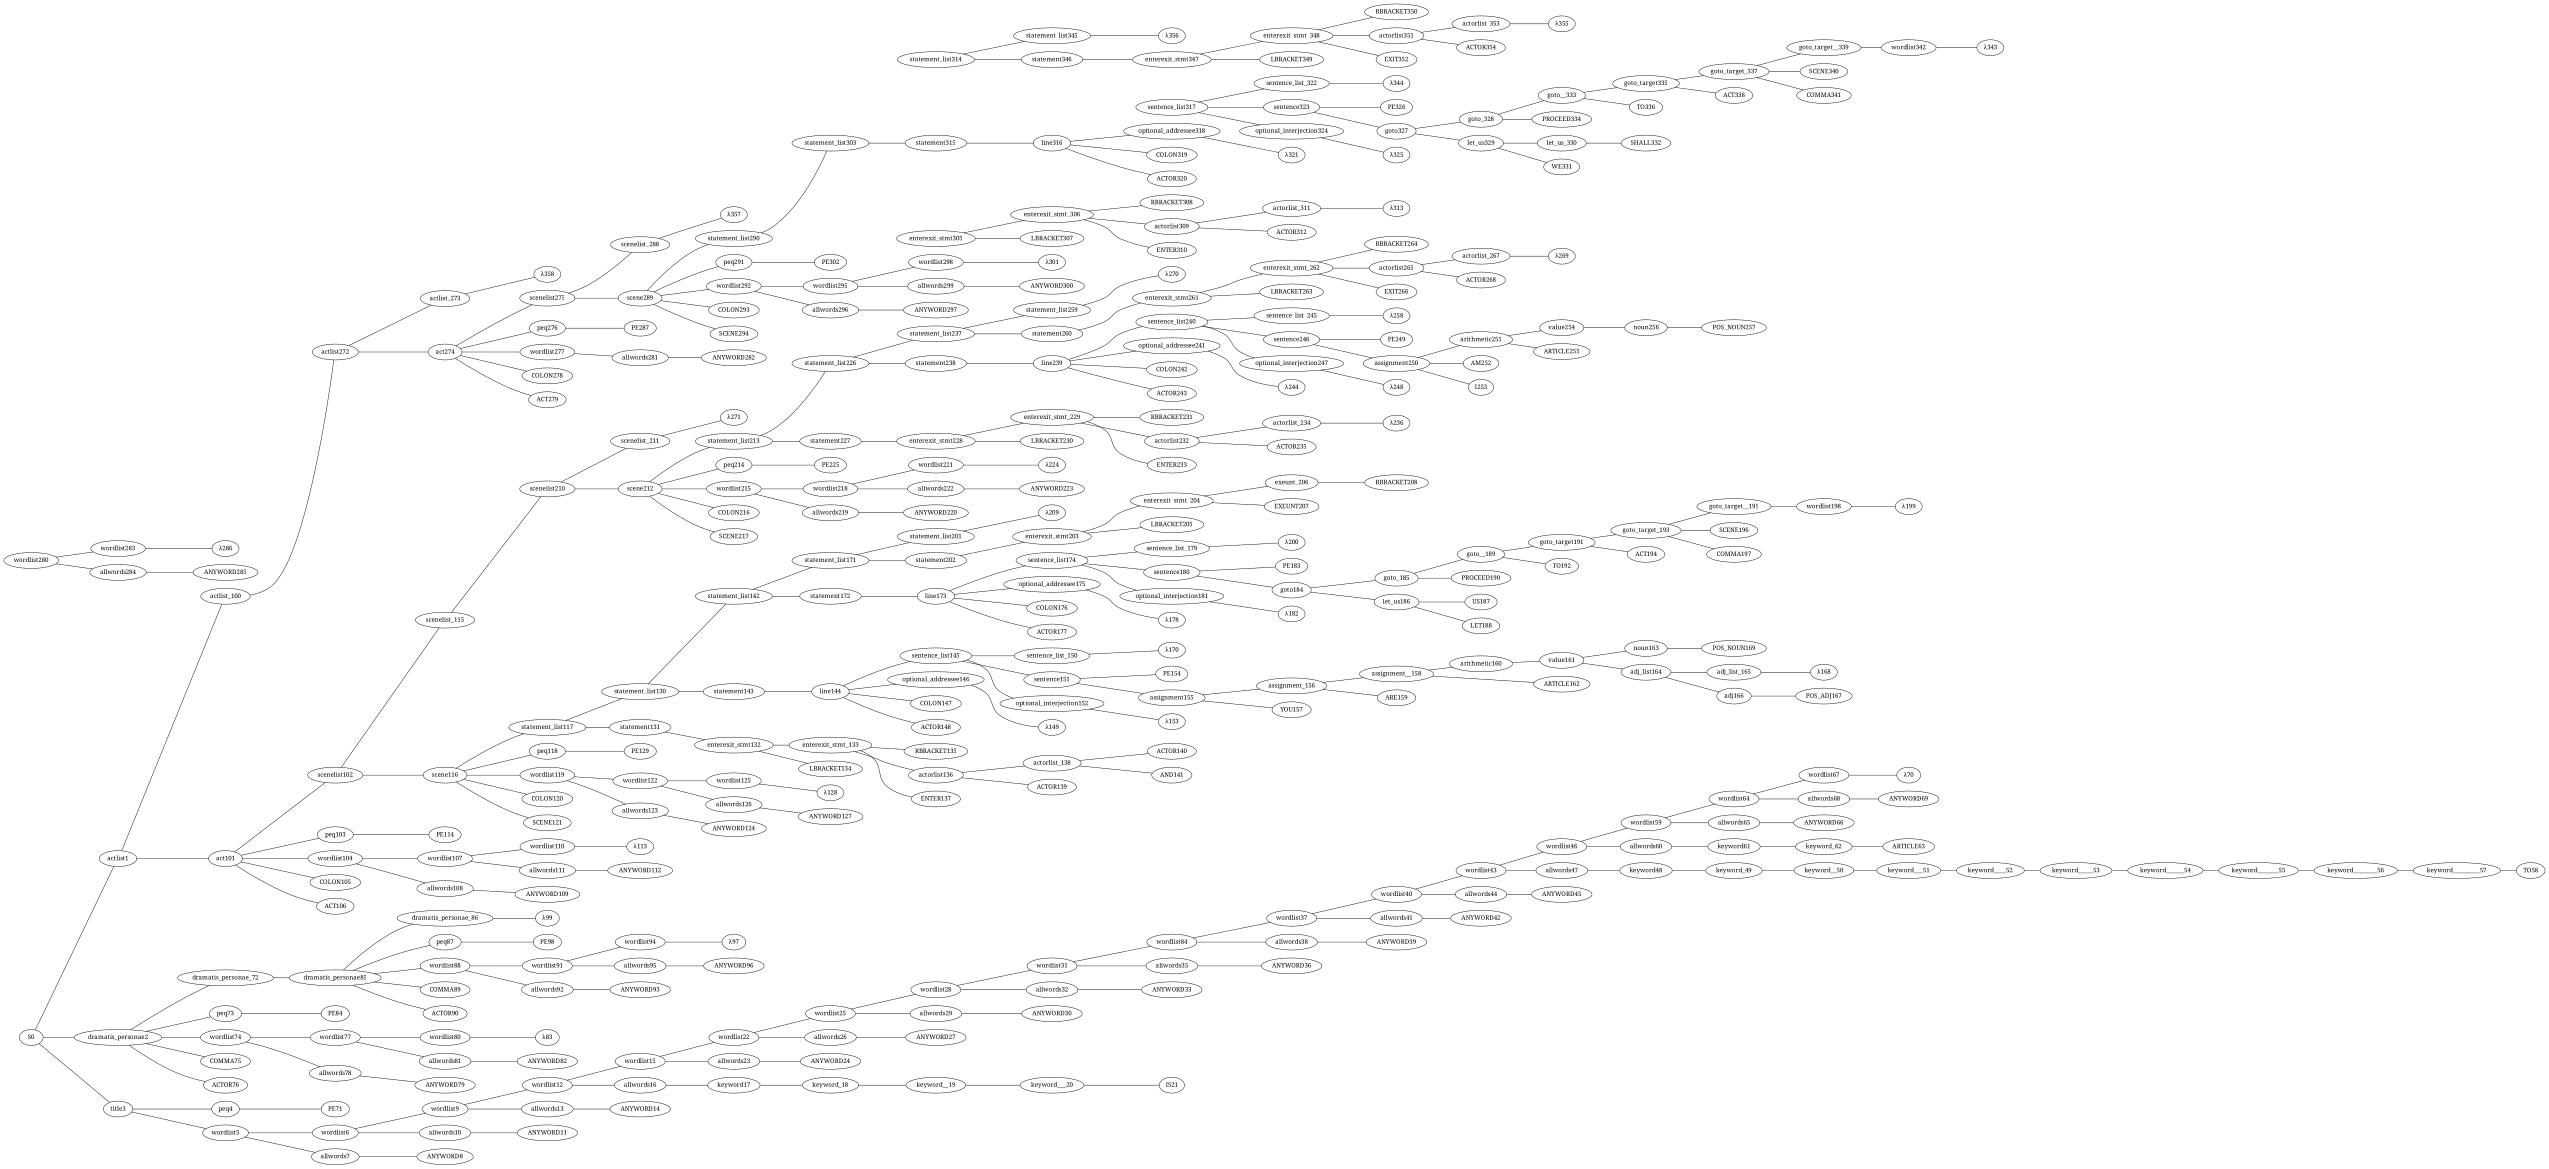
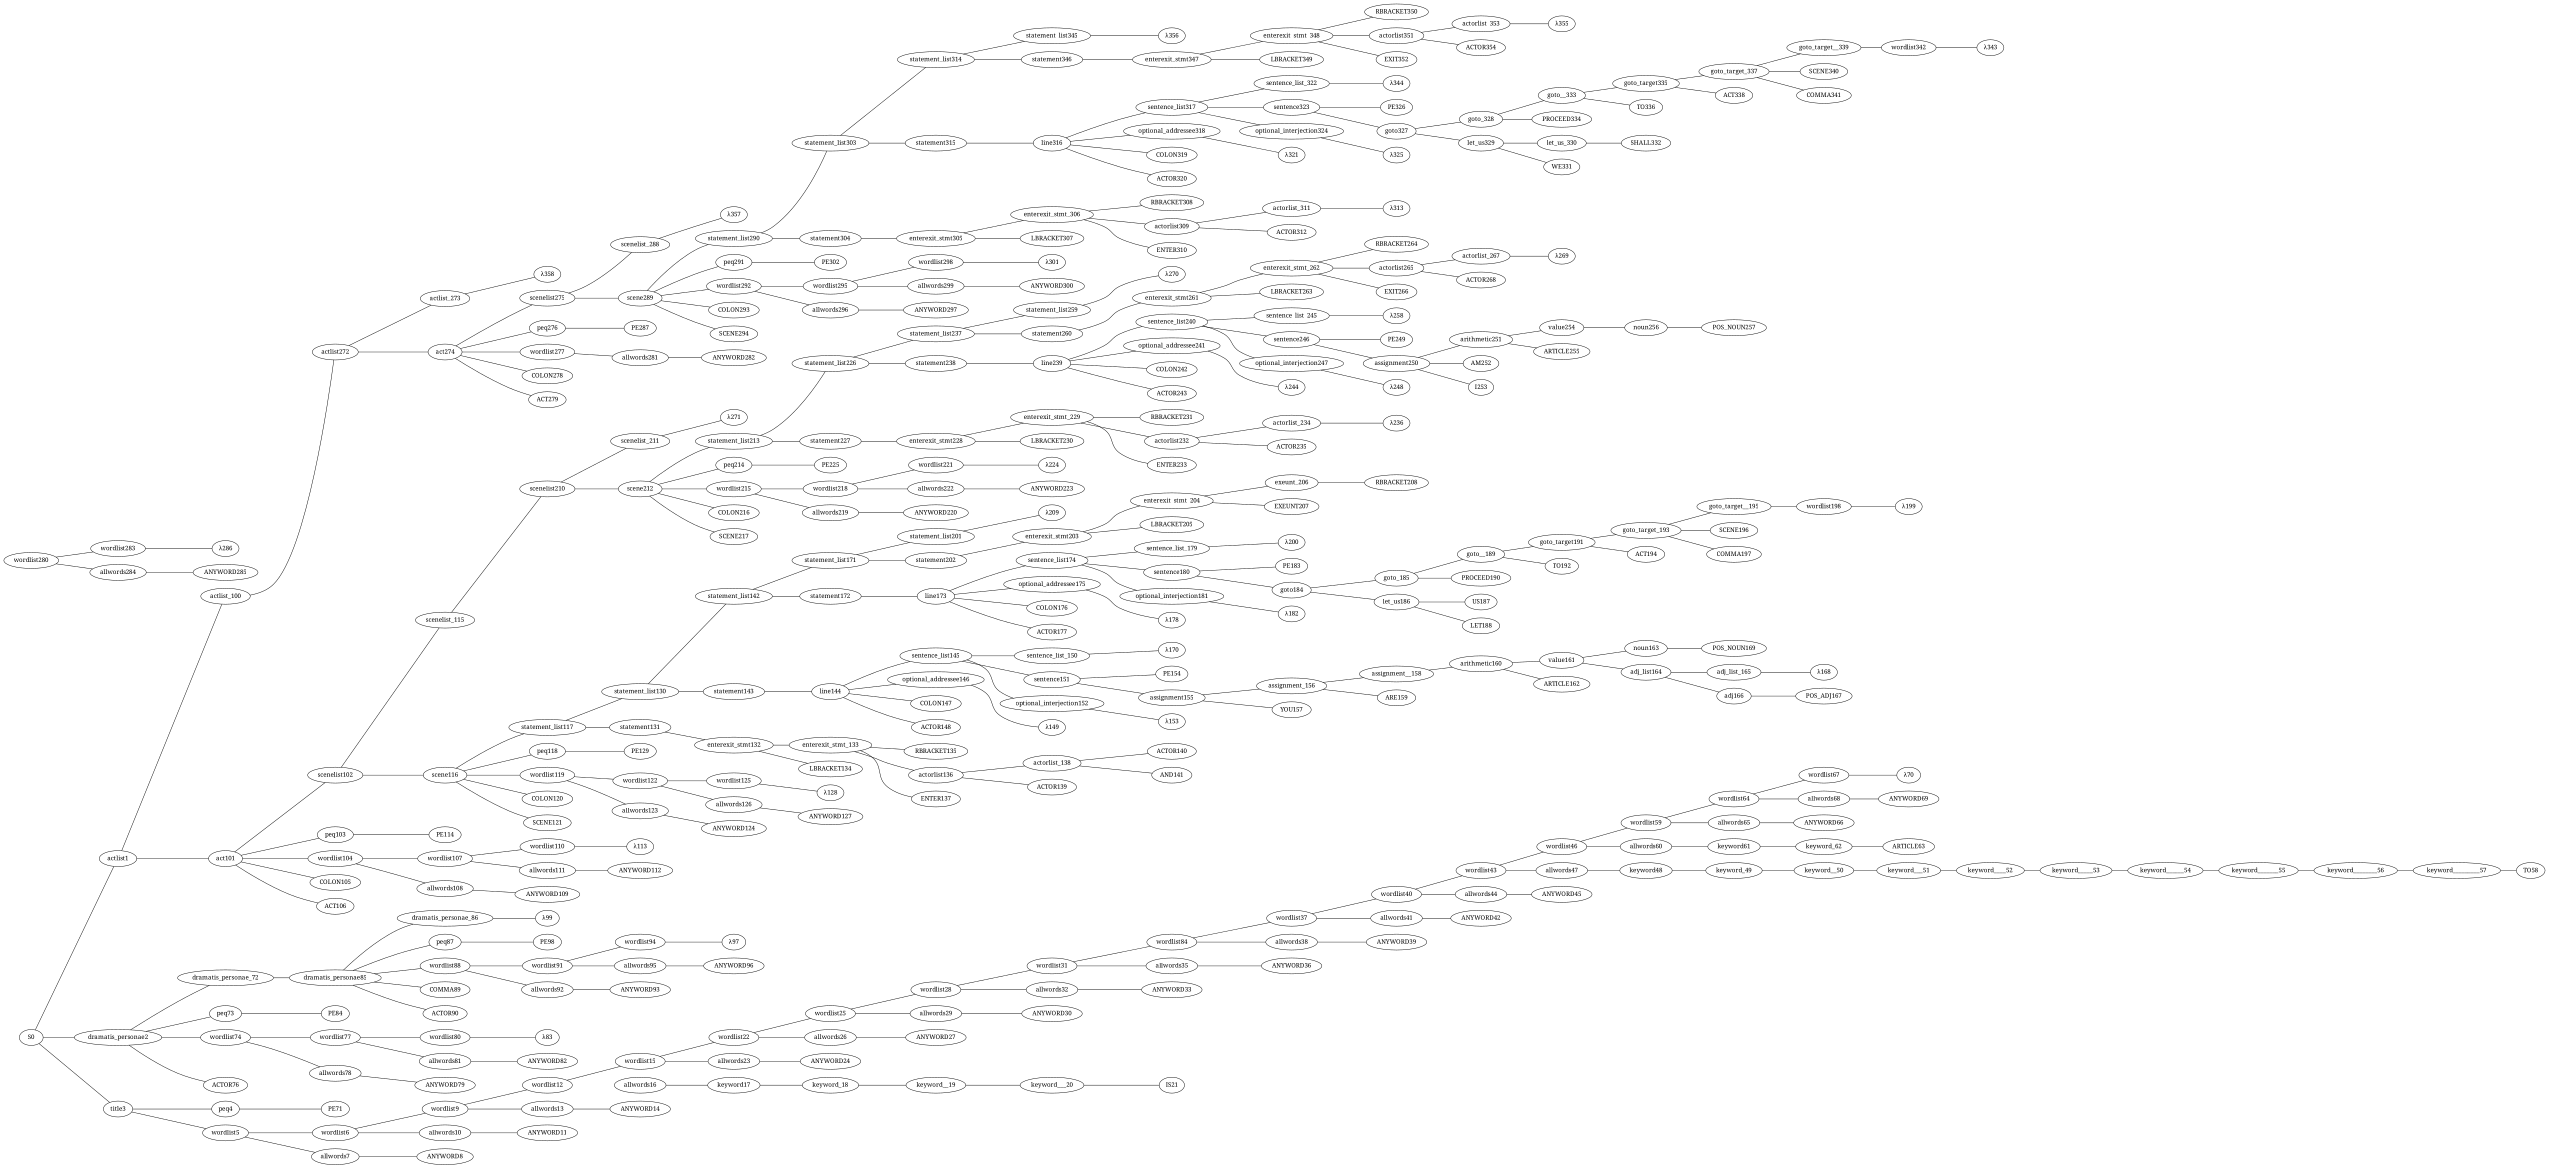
none -> (883, 101)
none -> (1105, 124)
none -> (830, 238)
(1483, 679) -> (1522, 674)
(226, 1061) -> none
(593, 1085) -> none
